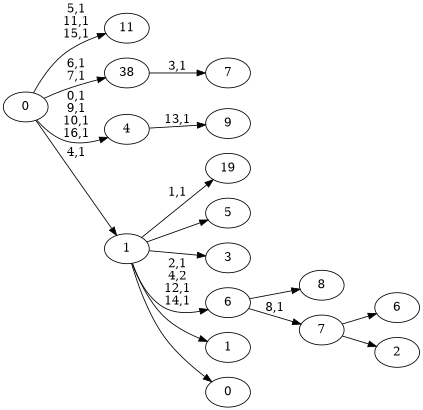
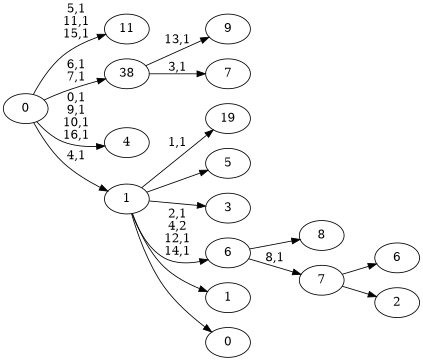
(173, 127) -> (174, 53)
